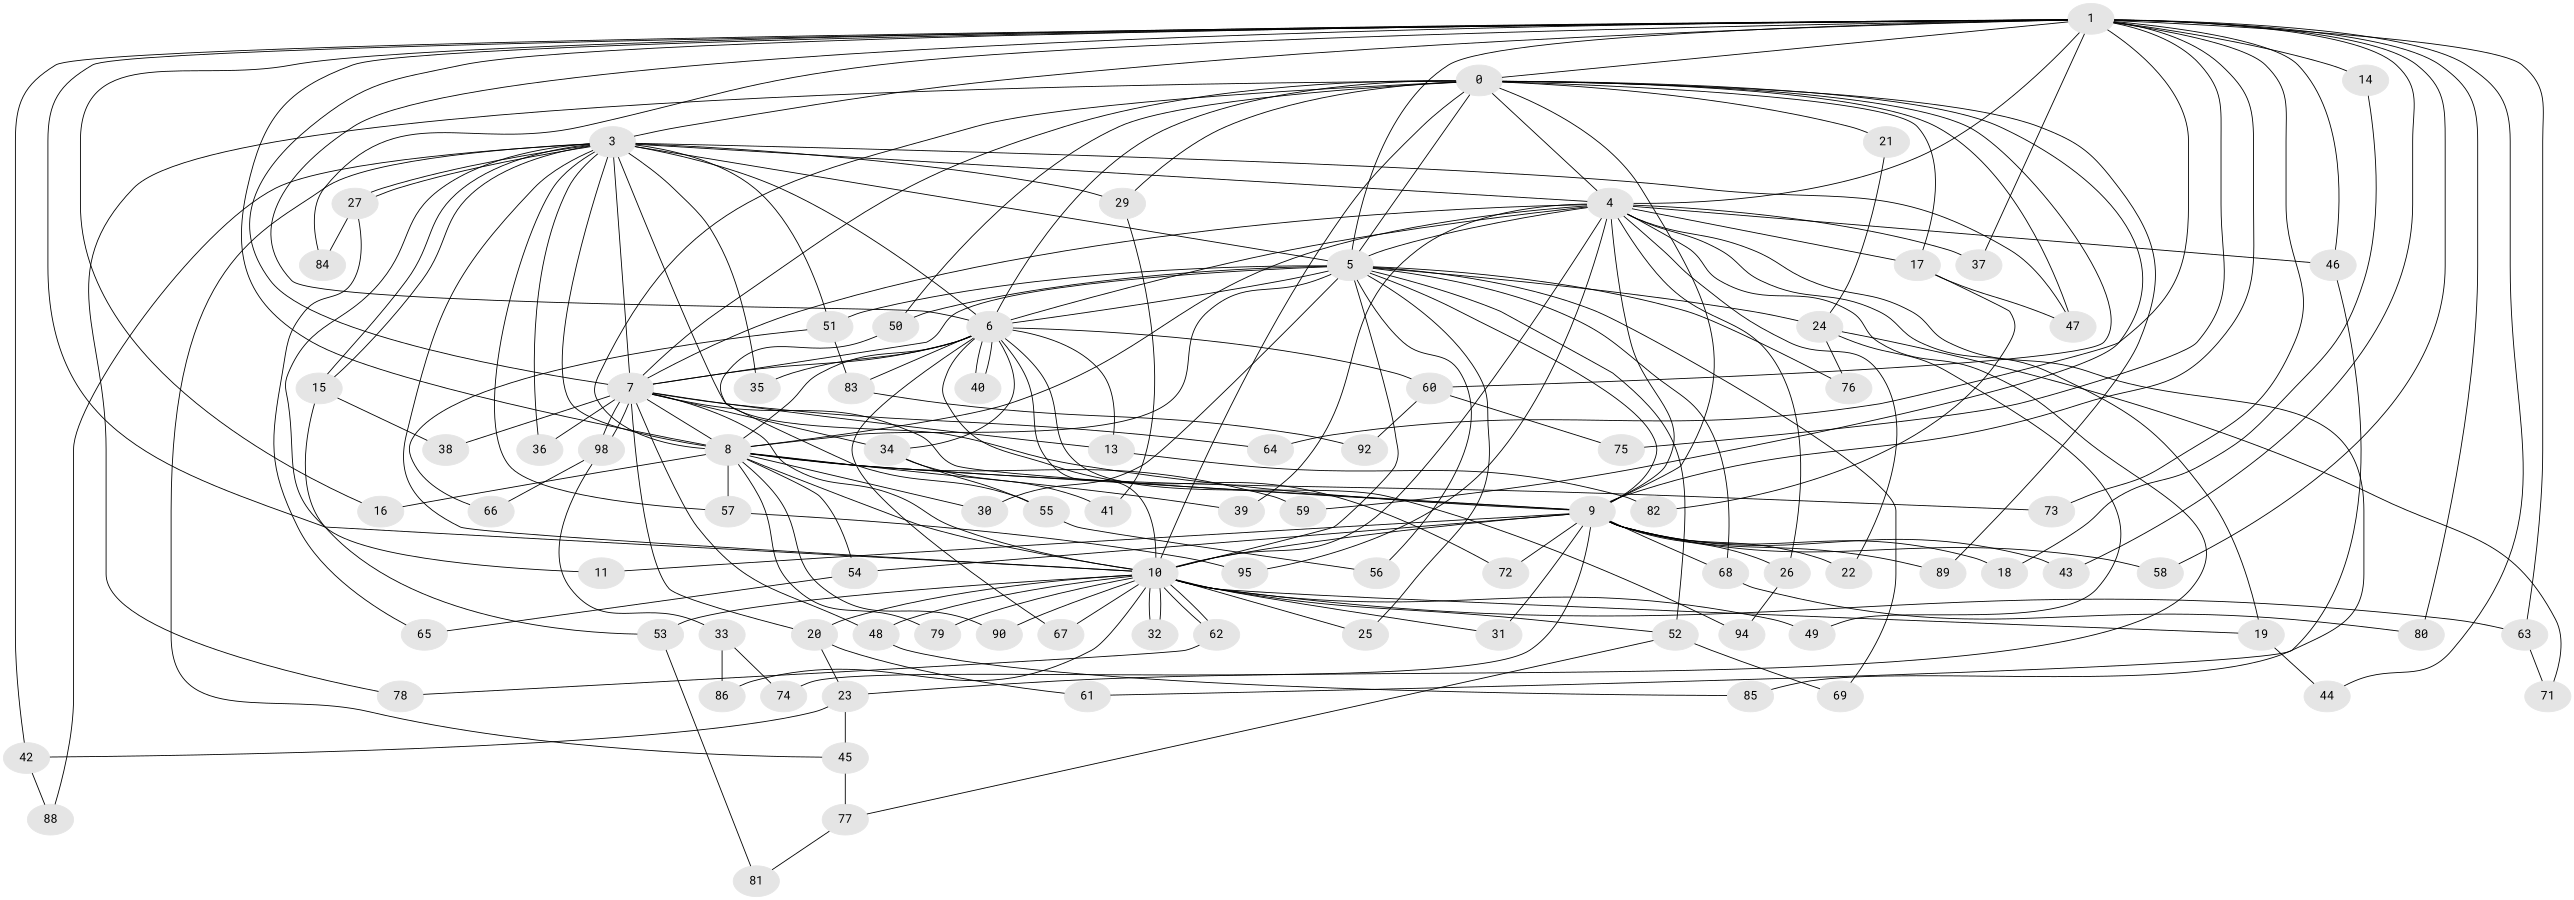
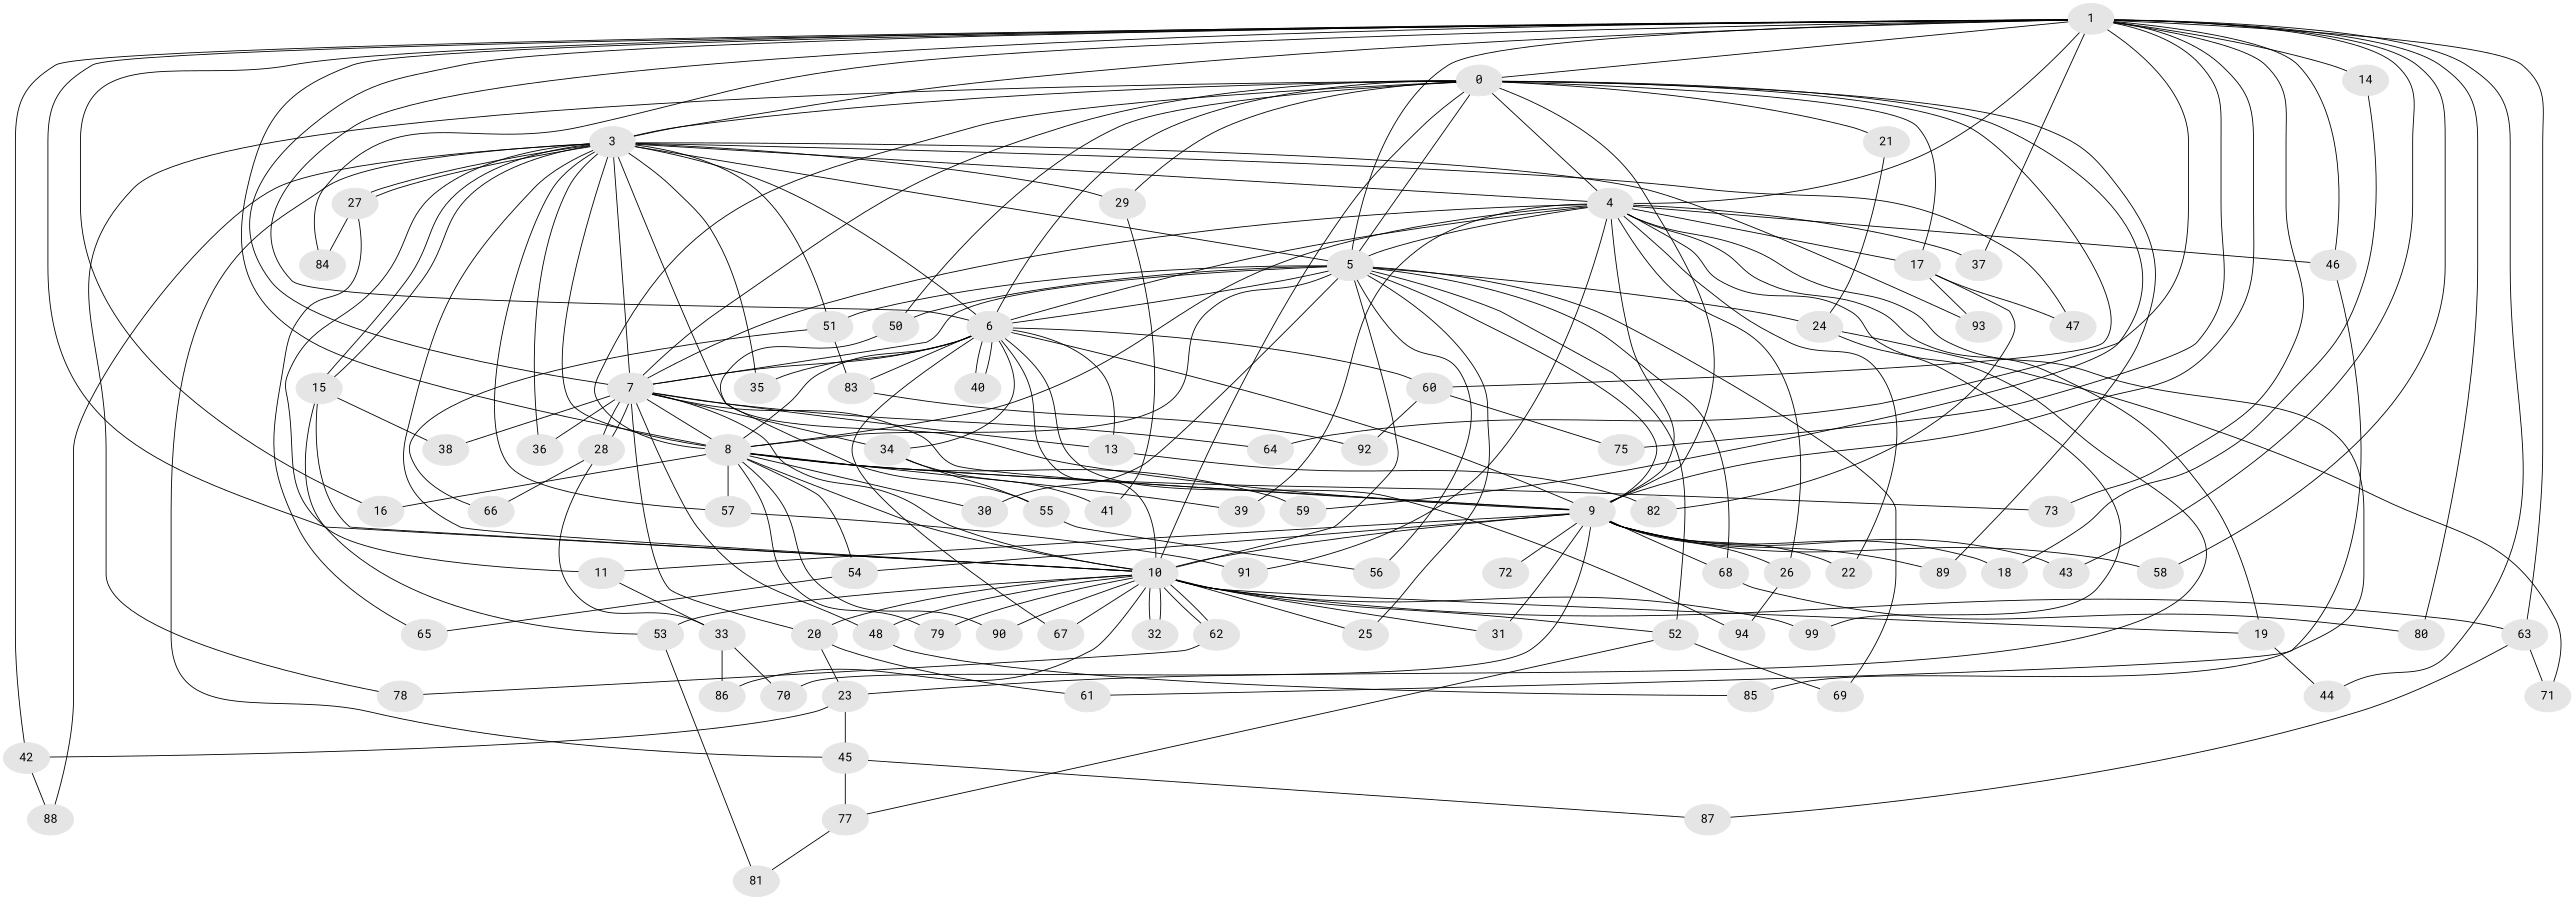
(1918, 120) -> (1044, 94)
none -> (1979, 327)
(1849, 388) -> none
(601, 450) -> (601, 450)
(1433, 457) -> (675, 546)
(1175, 484) -> (1296, 405)
(1245, 573) -> (1245, 573)
none -> (666, 606)
(1812, 635) -> (1812, 635)
(784, 696) -> (784, 696)
none -> (1708, 820)
